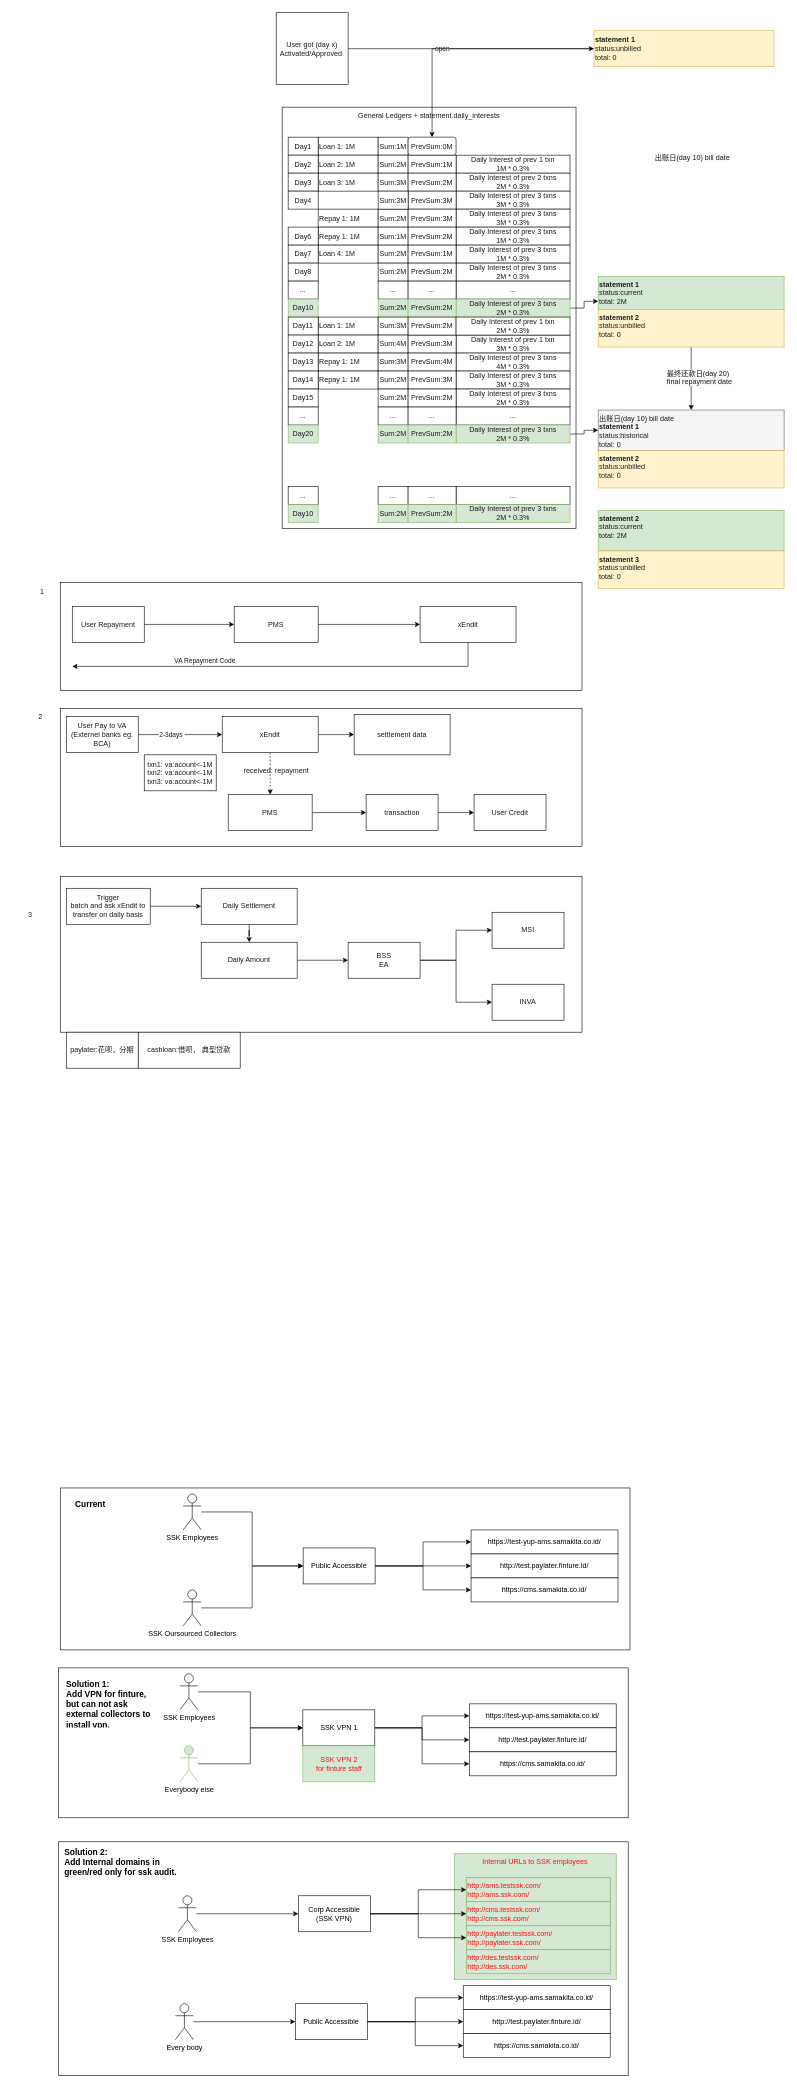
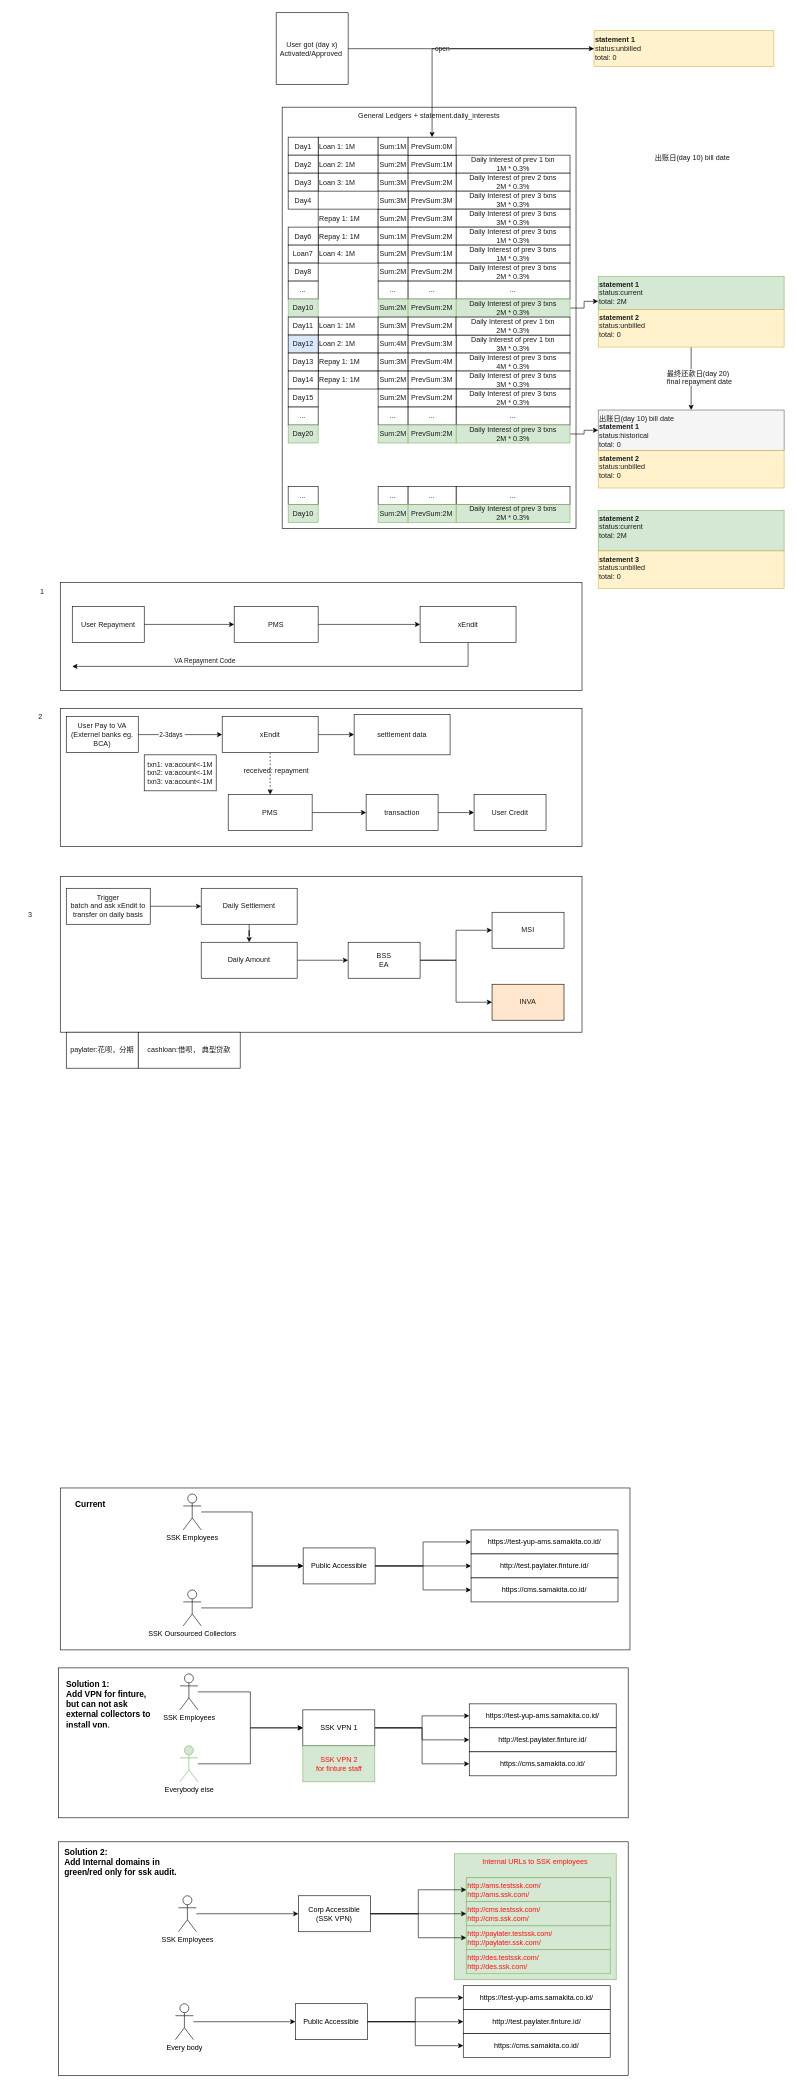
(432, 146) -> (432, 146)
(303, 254) -> (303, 254)
(303, 344) -> (303, 344)
(528, 1002) -> (528, 1002)
